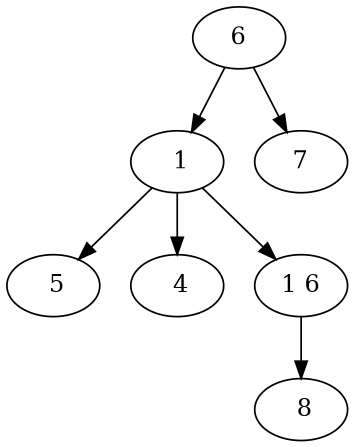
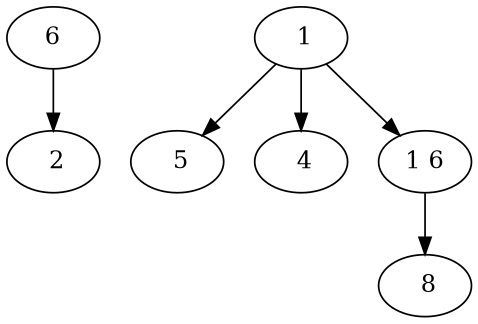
(212, 92) -> none
(301, 162) -> (53, 162)
